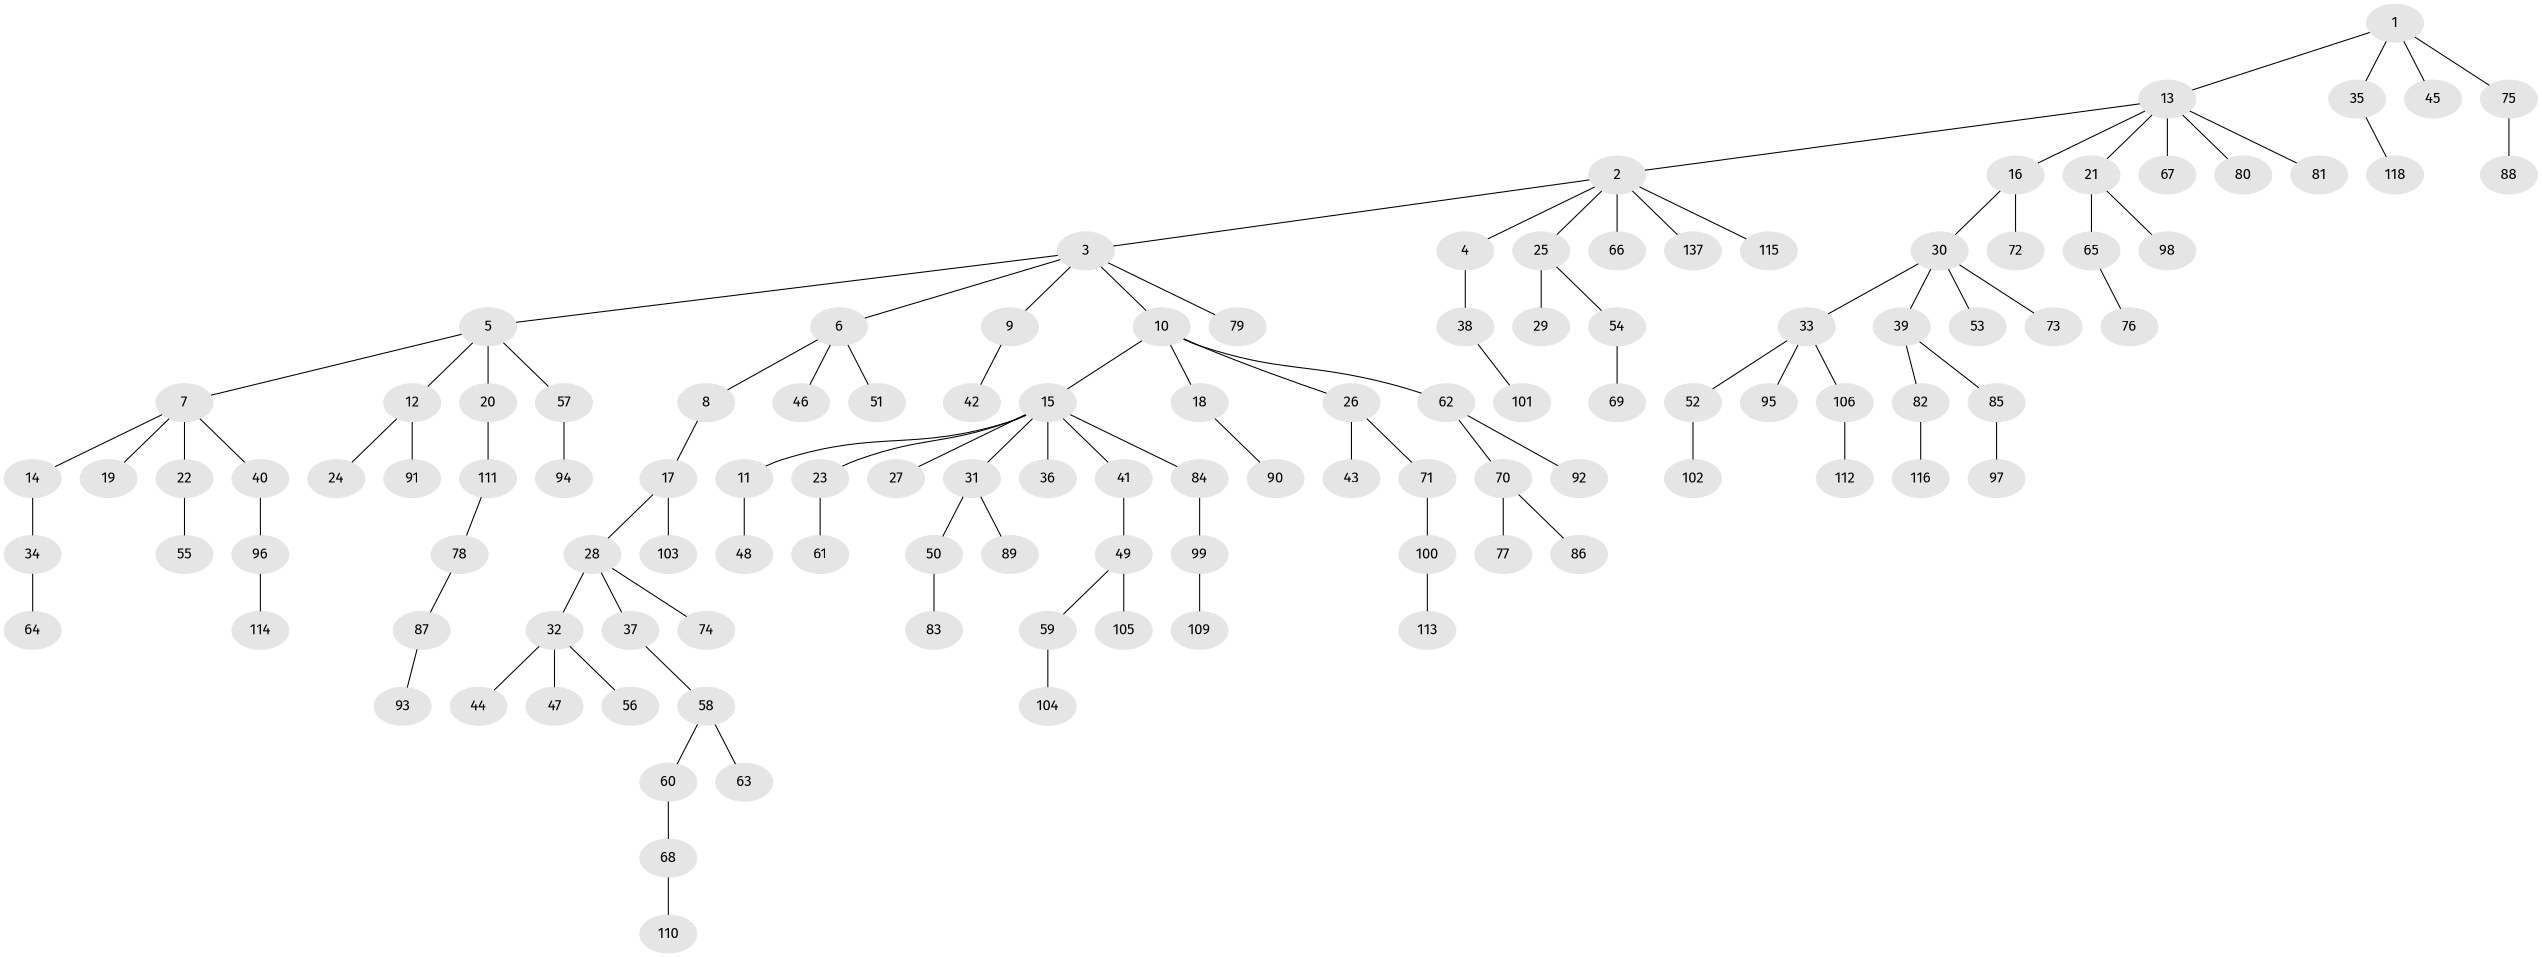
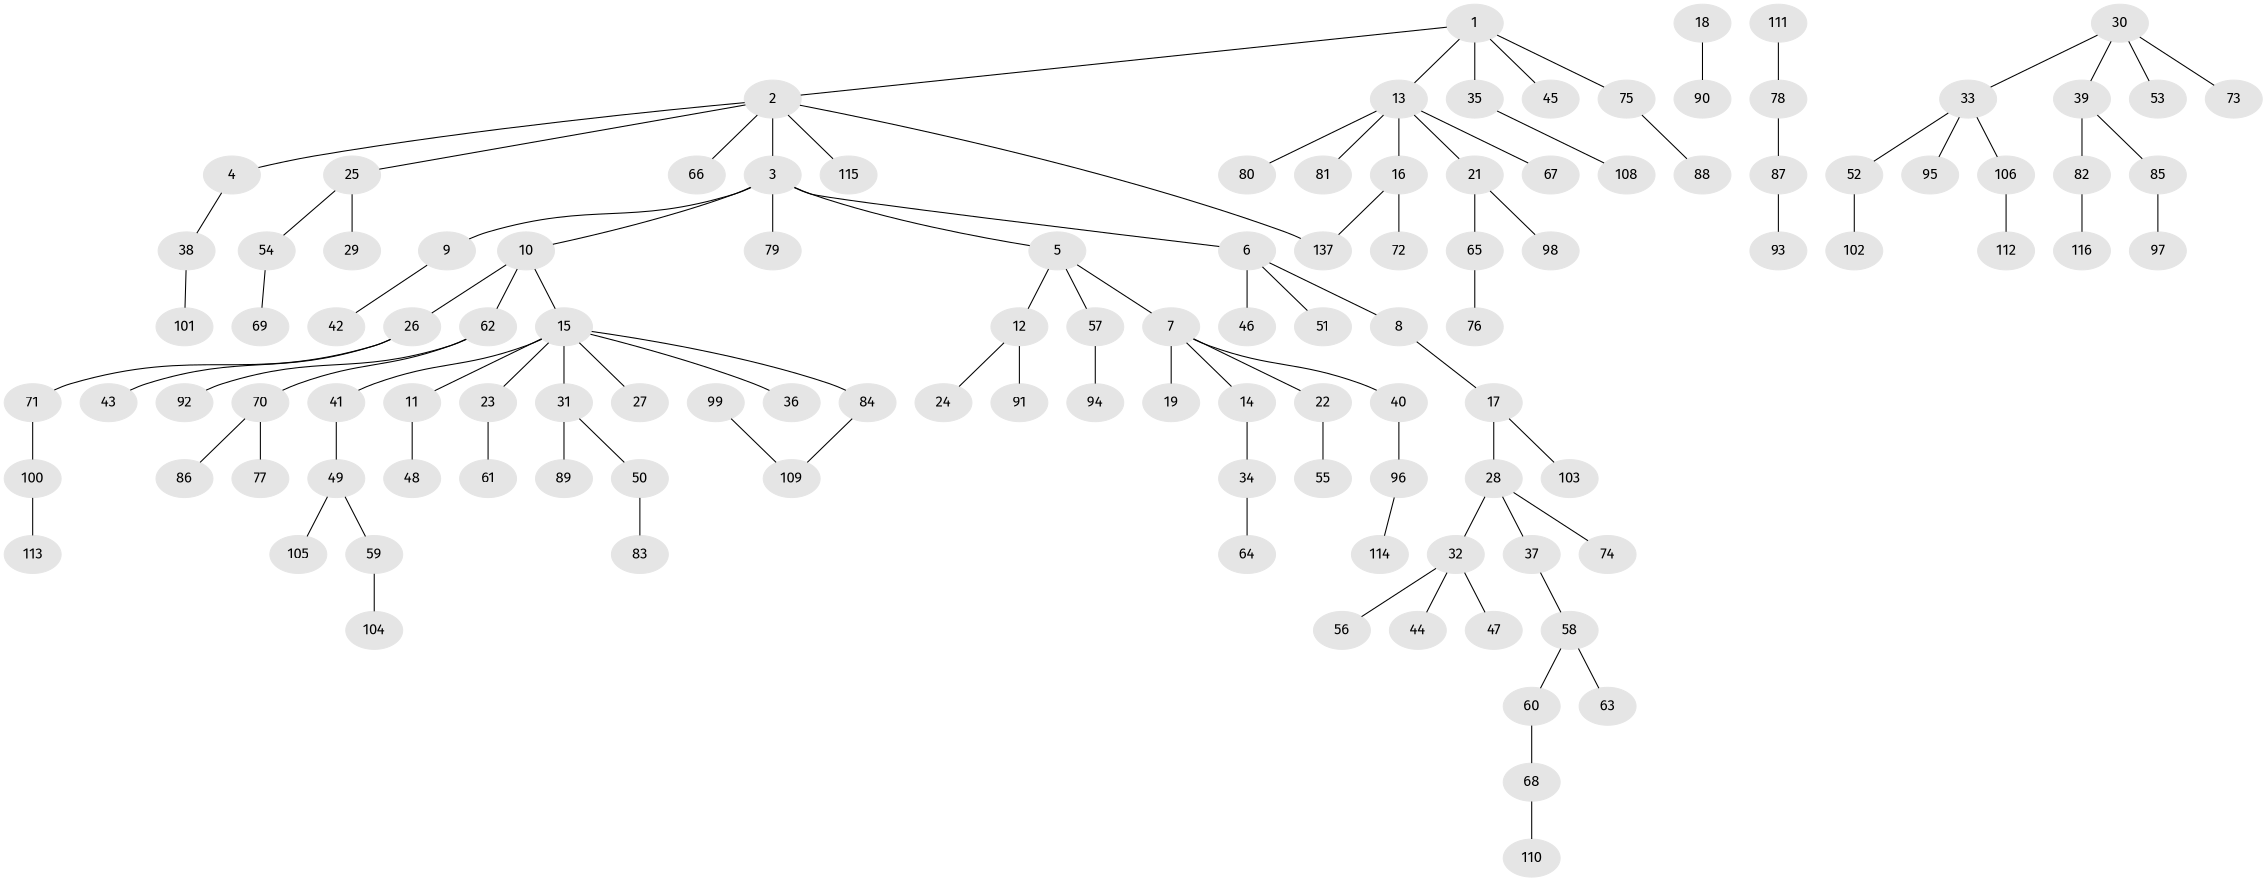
(1892, 137) -> (1124, 61)
(2395, 175) -> (1627, 175)
(1978, 213) -> (1361, 213)
(1181, 365) -> none
(488, 403) -> none
(1200, 517) -> (830, 441)
